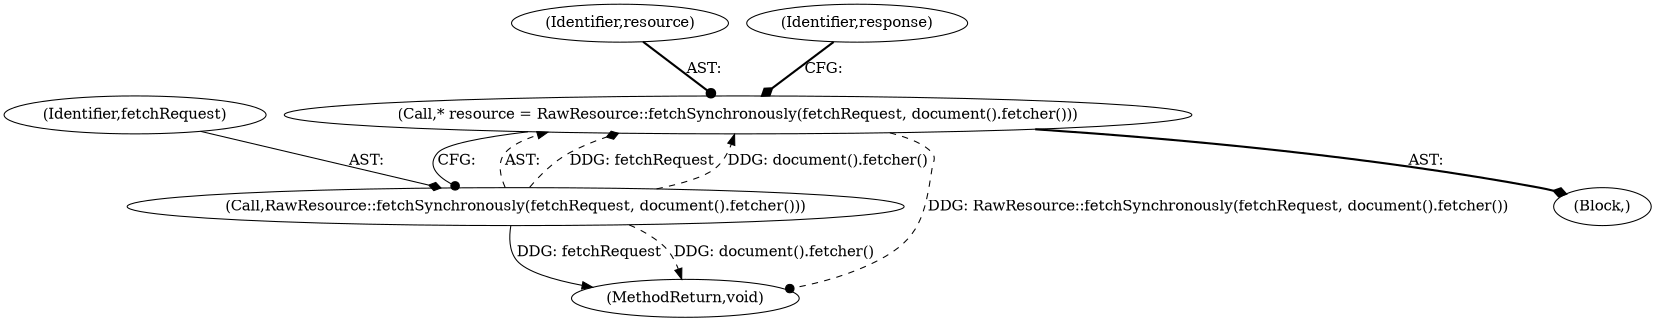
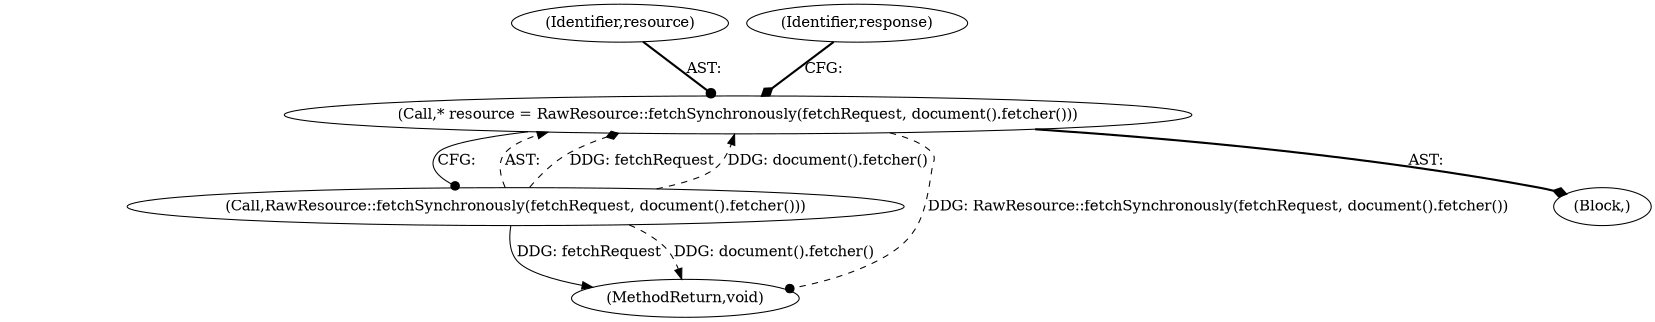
(135, 115) -> none
